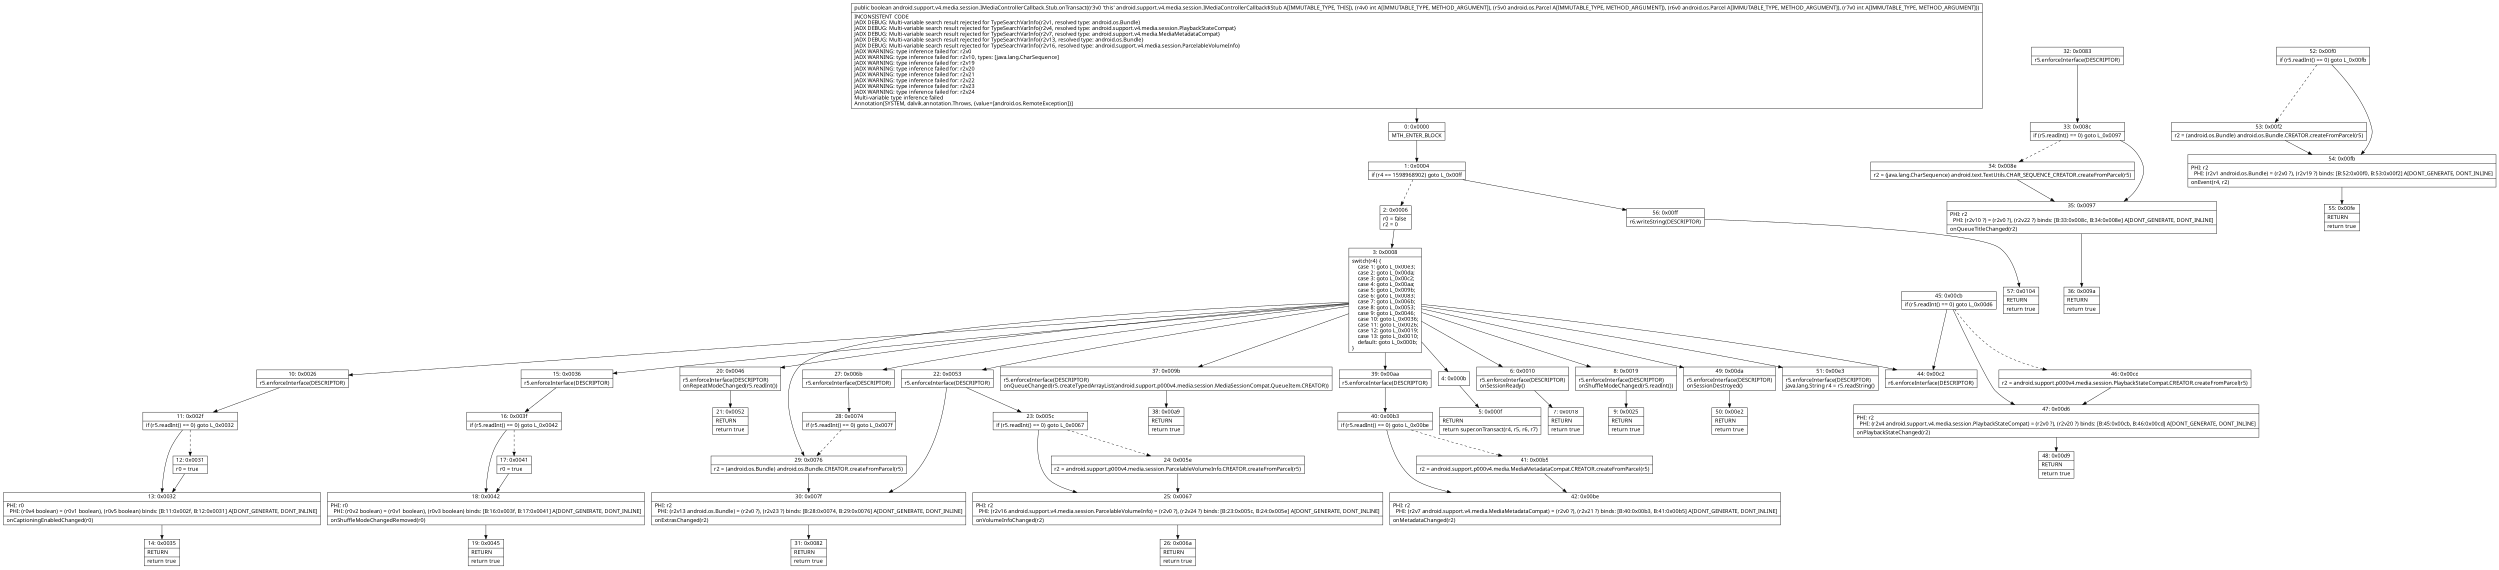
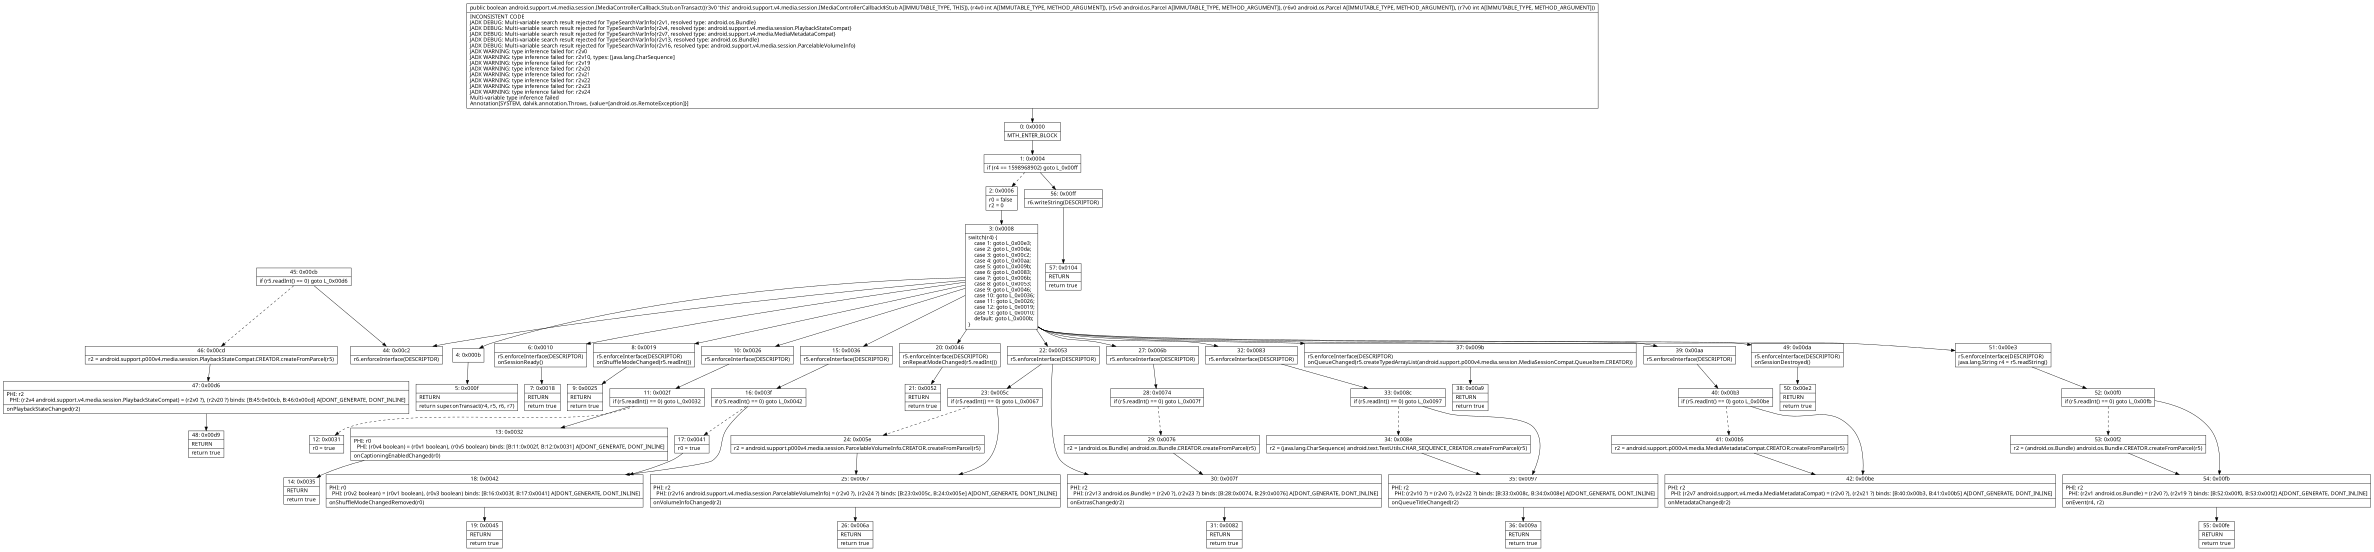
(1026, 322) -> (1098, 340)
(1977, 360) -> none
none -> (2057, 377)
(180, 481) -> none
